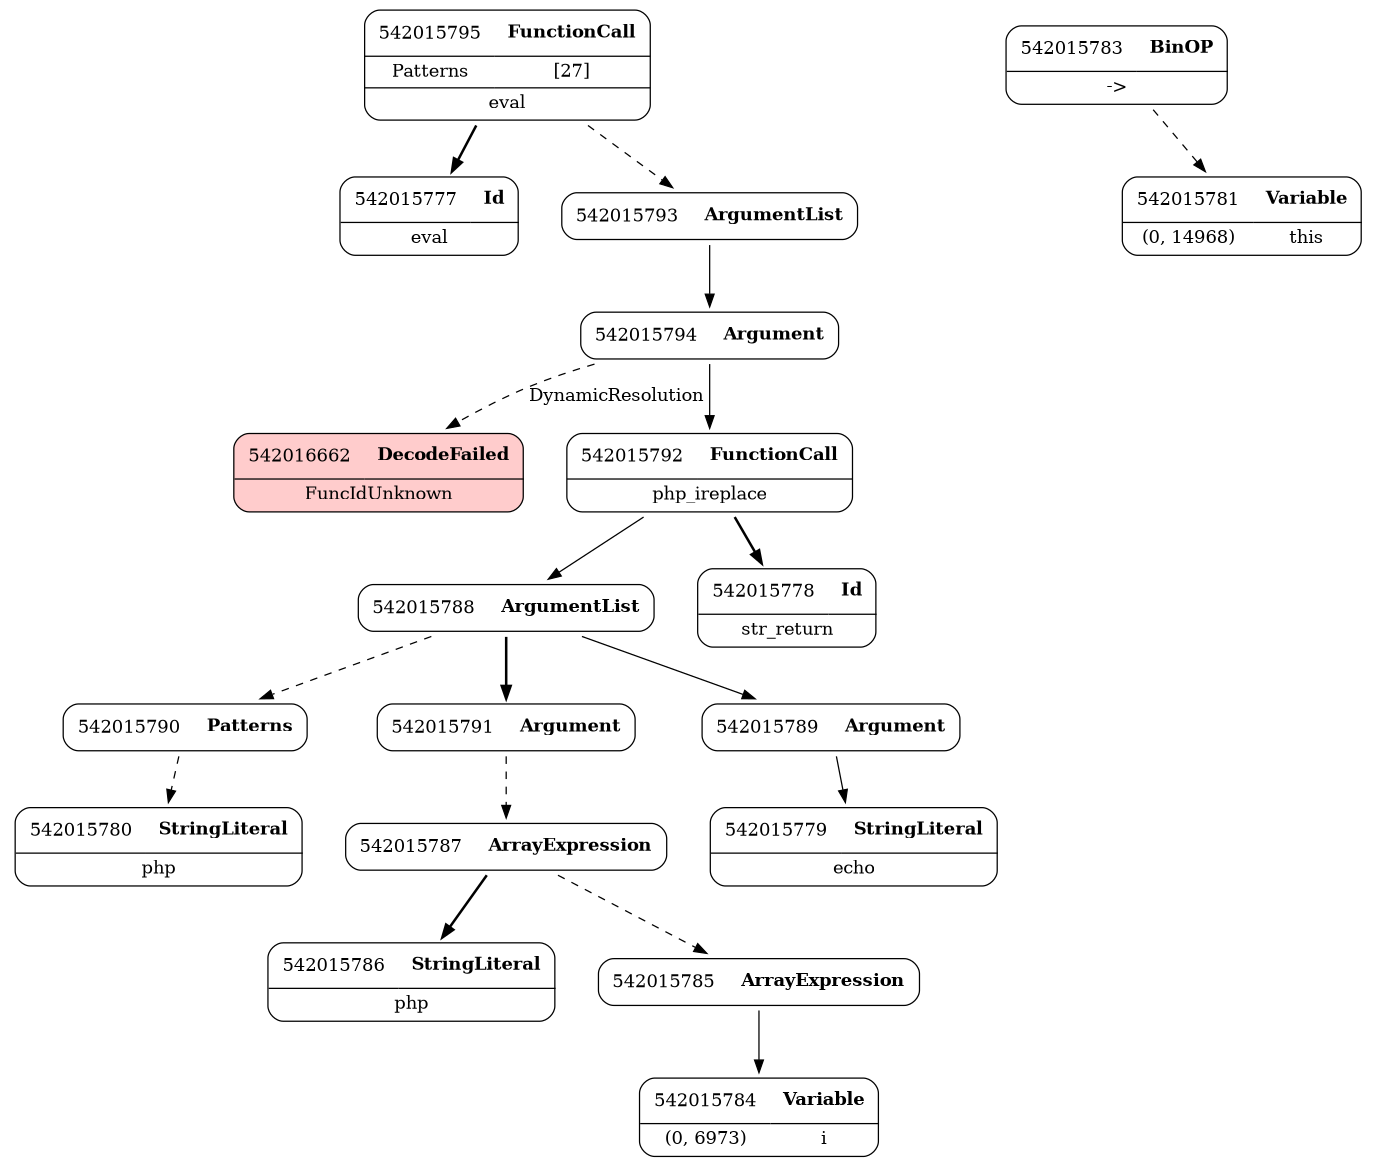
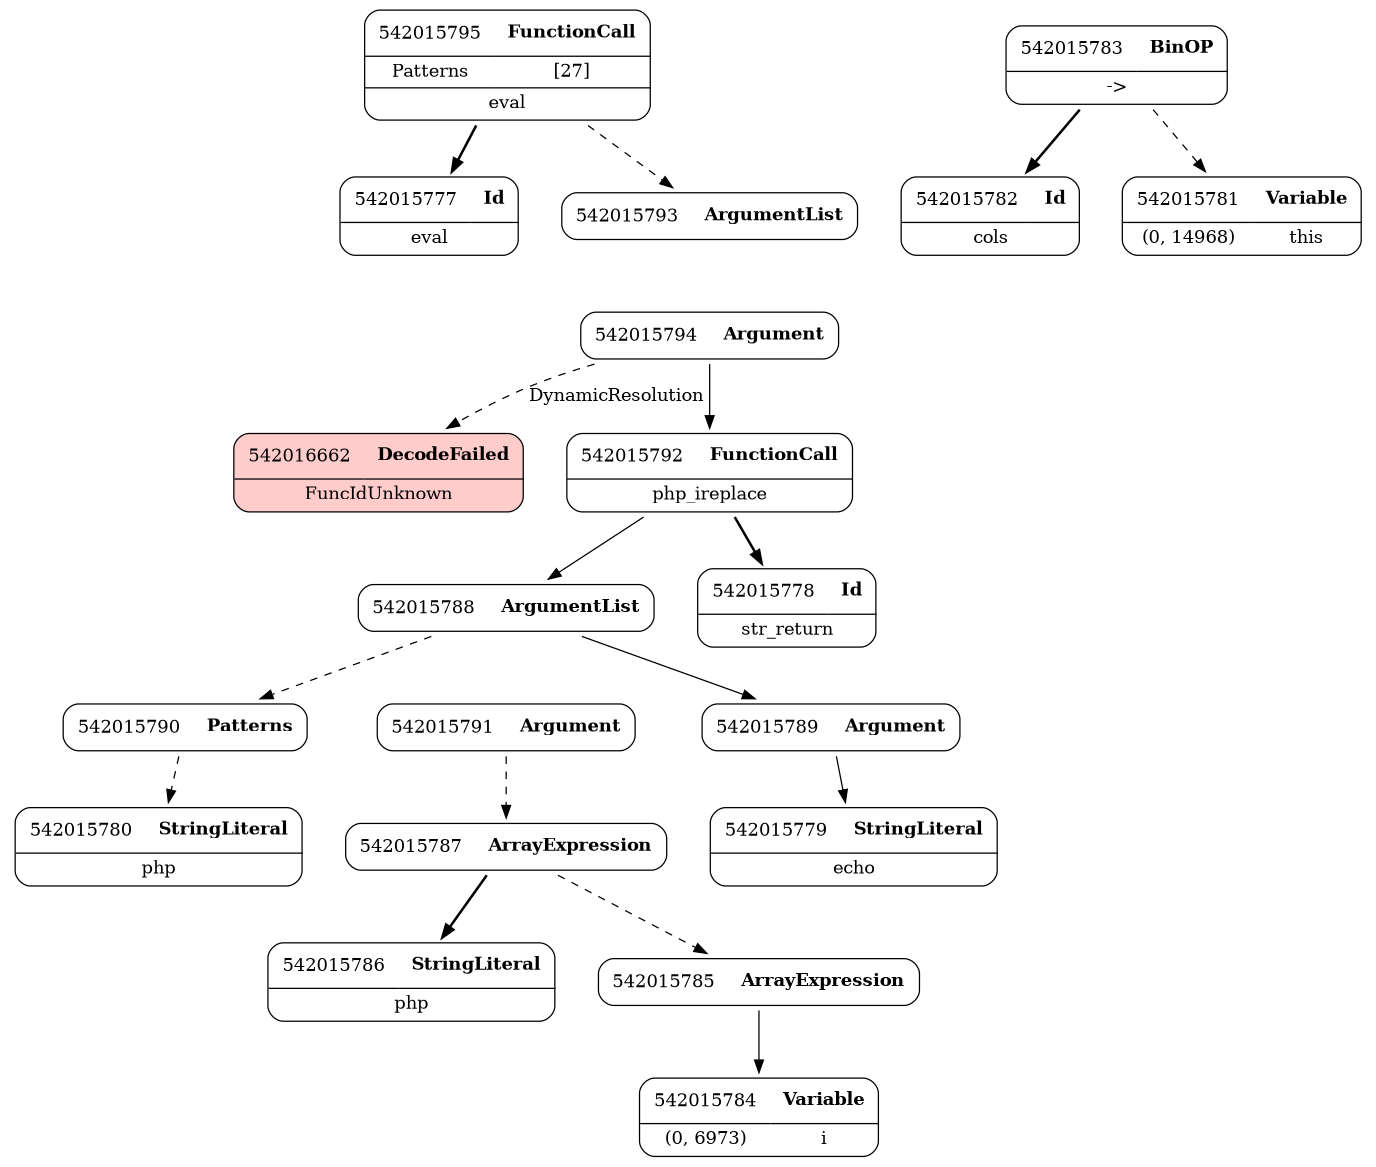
none -> (990, 216)
(710, 269) -> none
(506, 661) -> none
